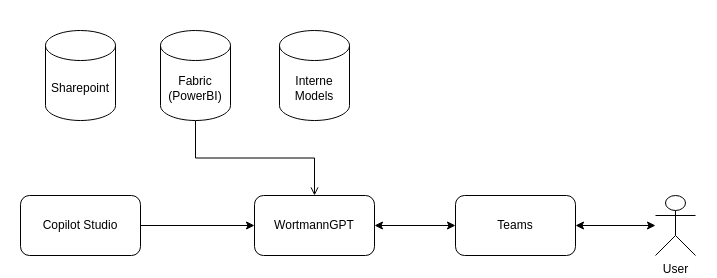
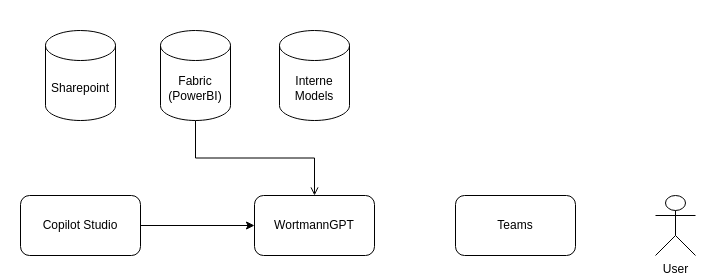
(415, 226) -> none
(615, 226) -> none
